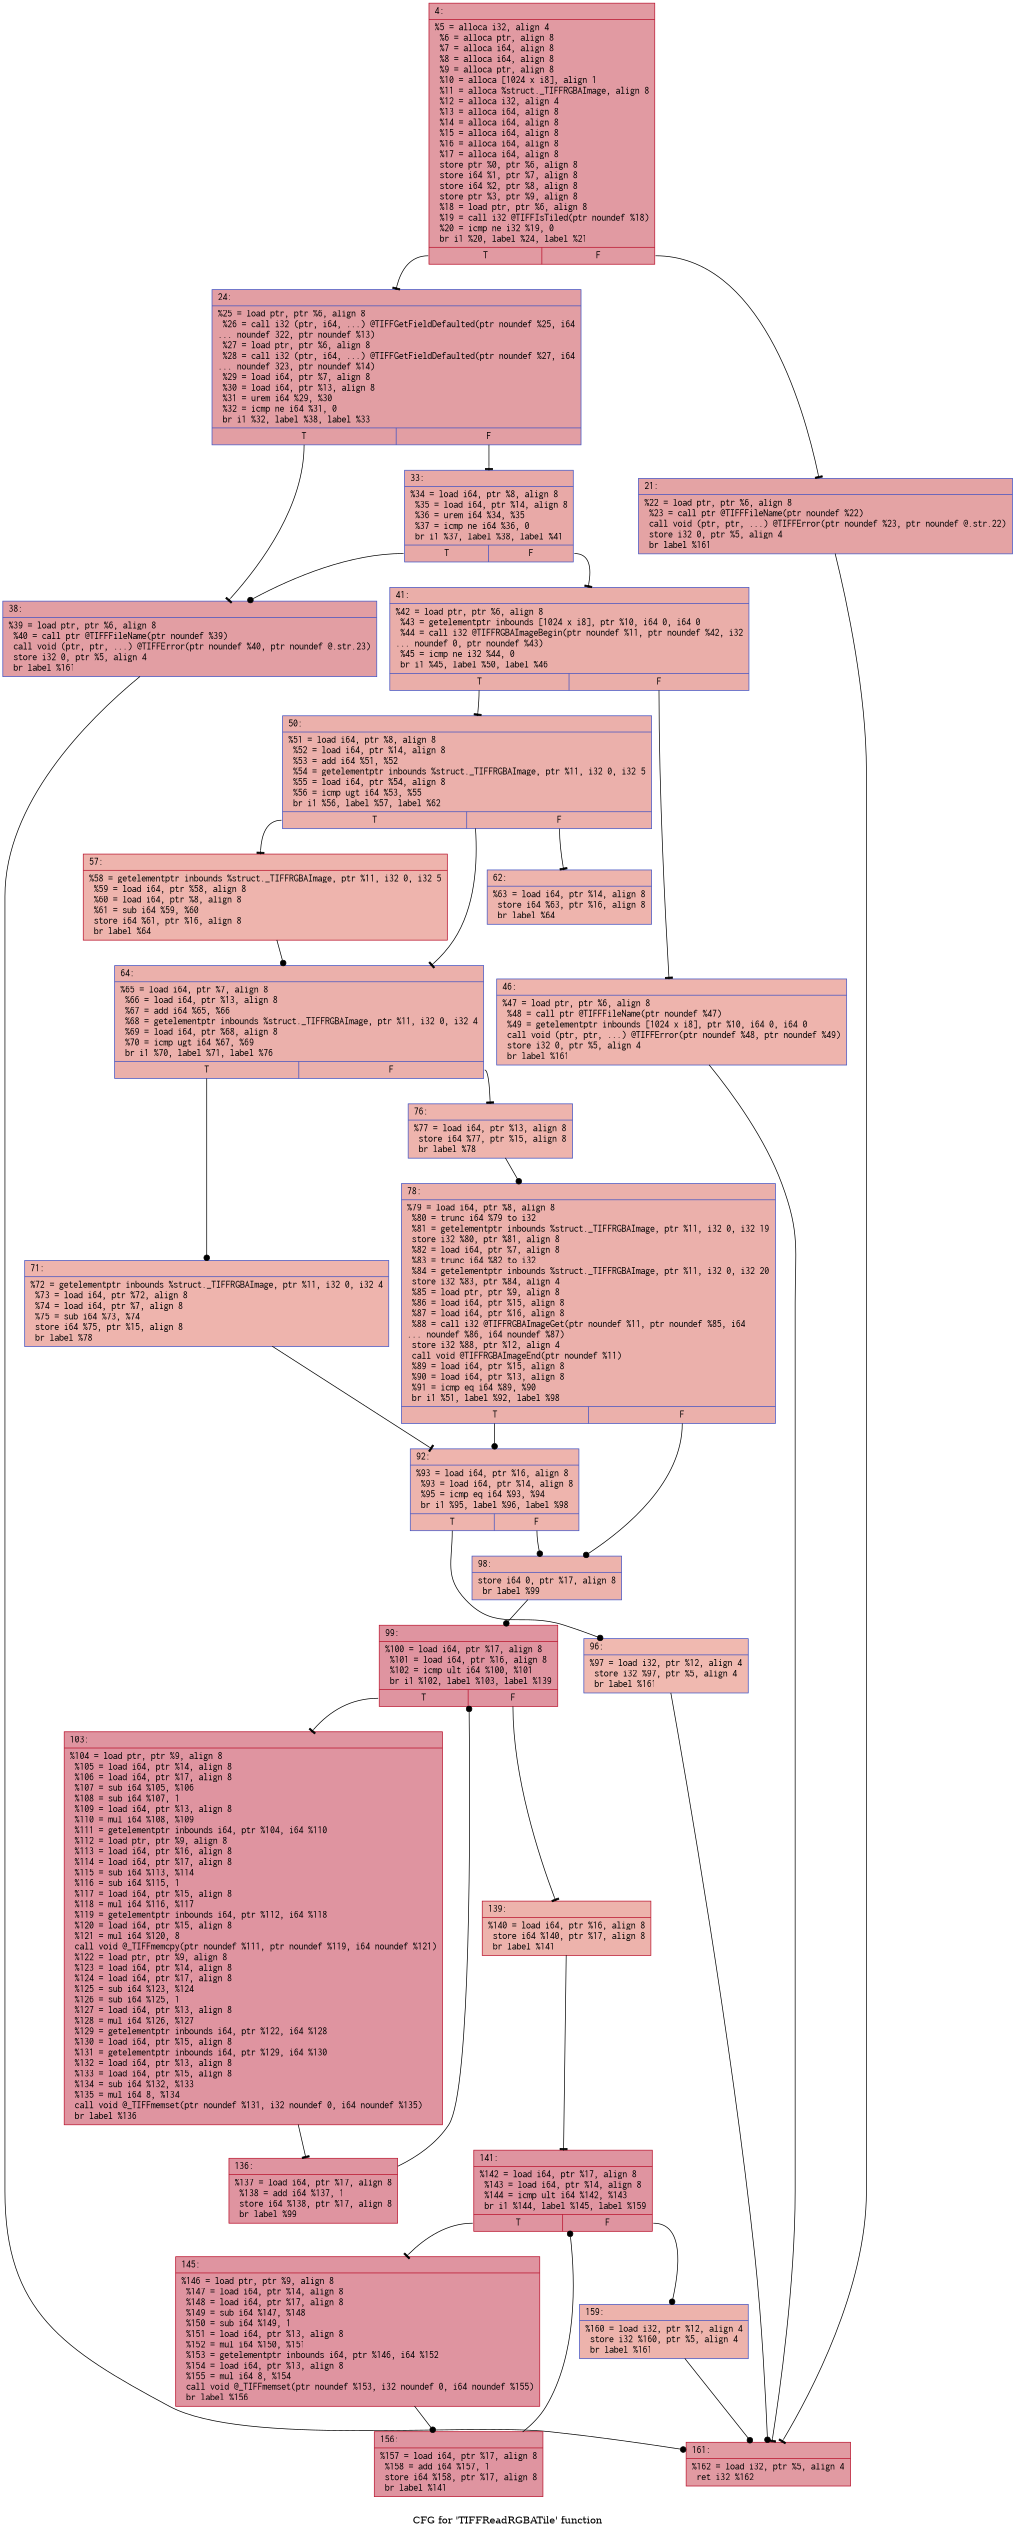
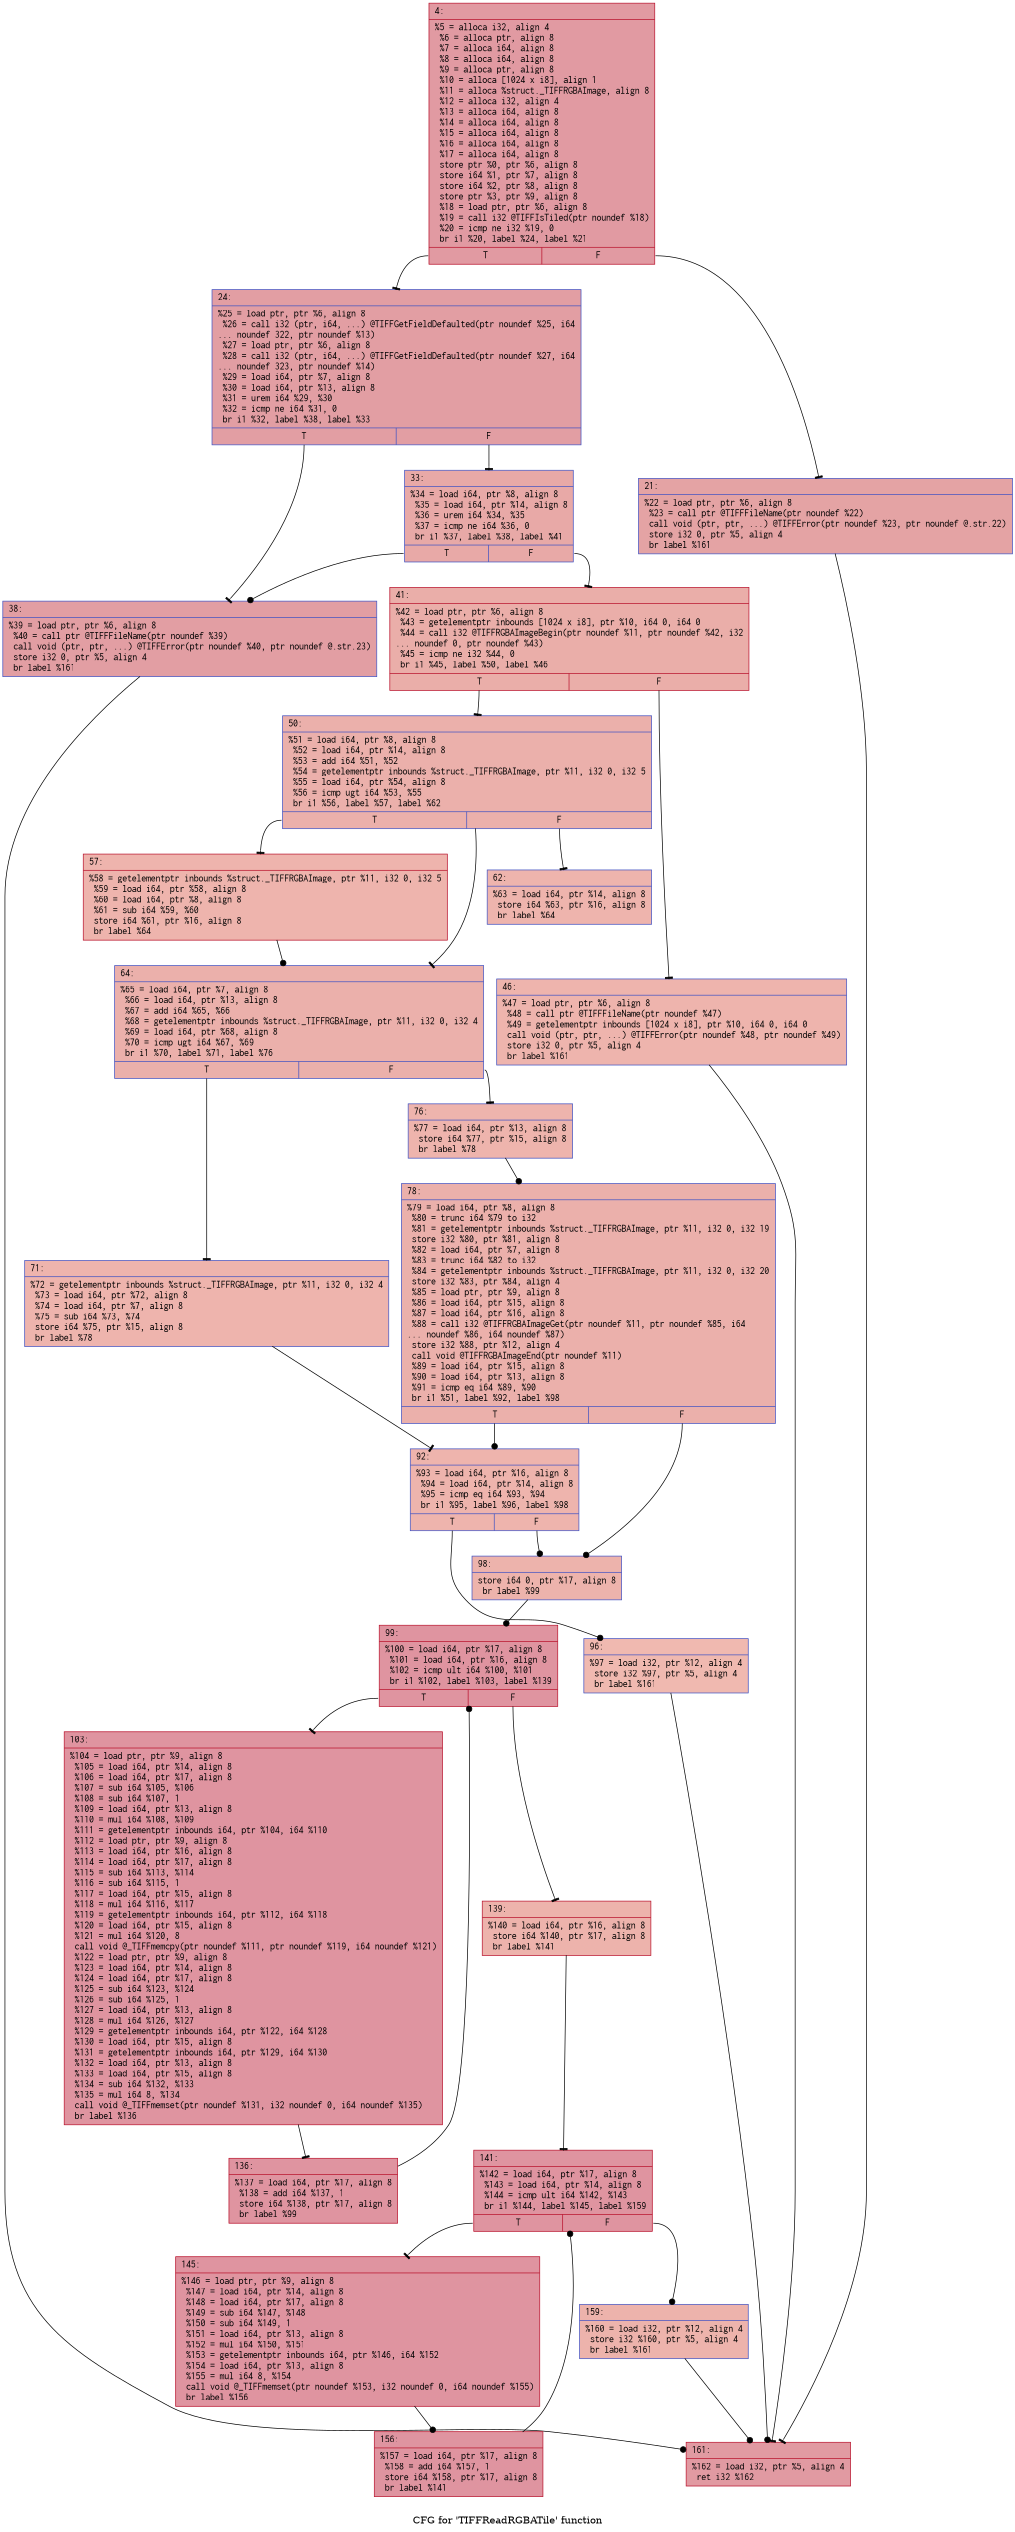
(569, 639) -> (569, 639)
(207, 1168) -> (207, 1168)
(495, 1484) -> (495, 1484)
